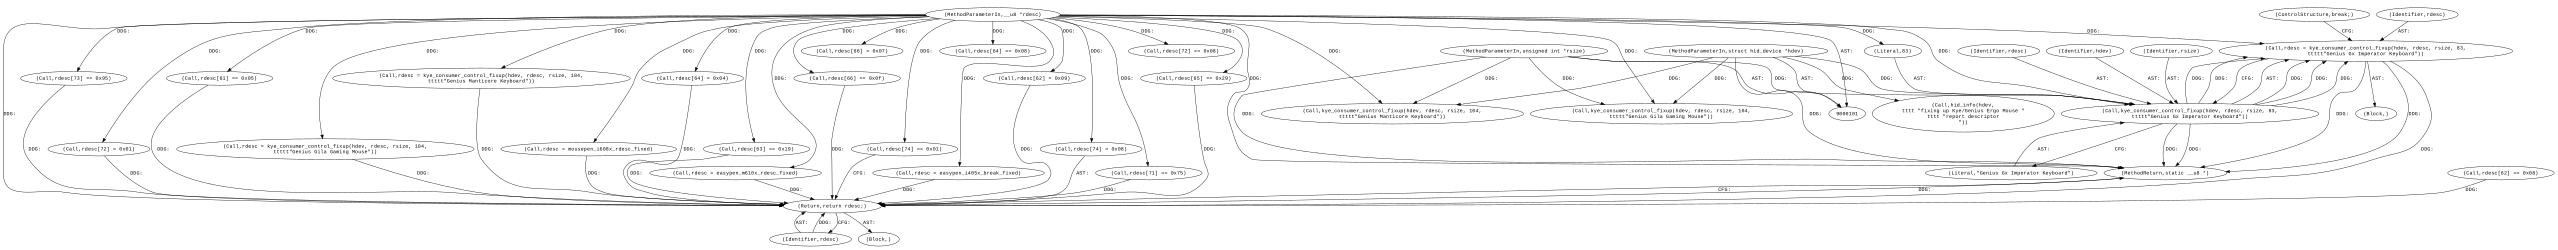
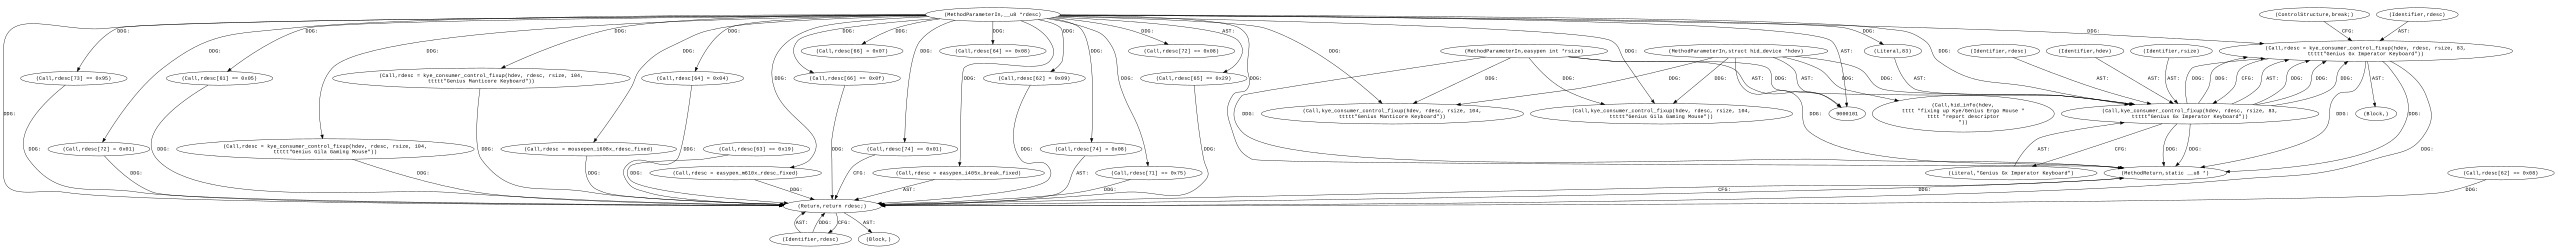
(790, 25) -> none
(1230, 31) -> (1230, 31)
(1524, 51) -> (1524, 51)
(911, 190) -> (911, 190)
